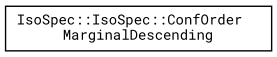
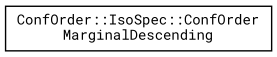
(139, 29) -> (139, 29)
